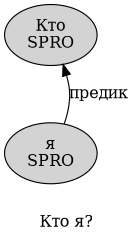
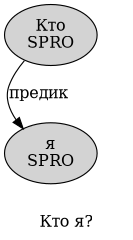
(69, 100) -> (8, 89)
